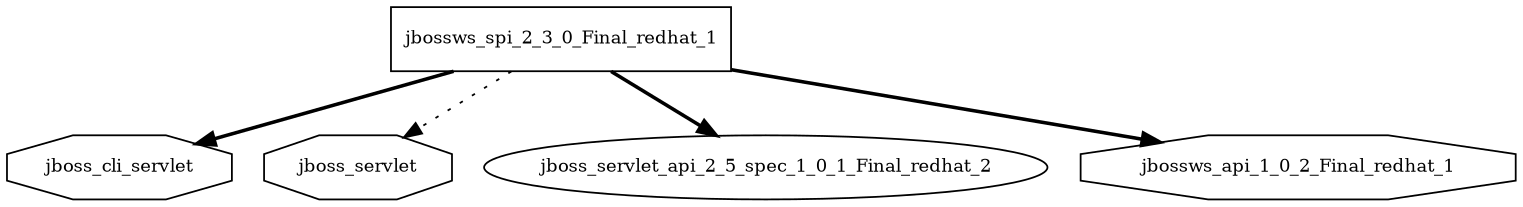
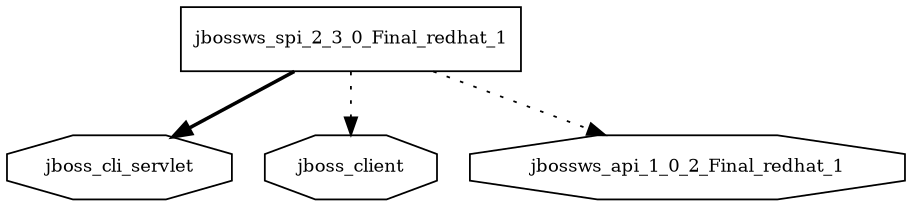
(937, 104) -> (511, 100)
(358, 167) -> (351, 167)
(766, 167) -> none
